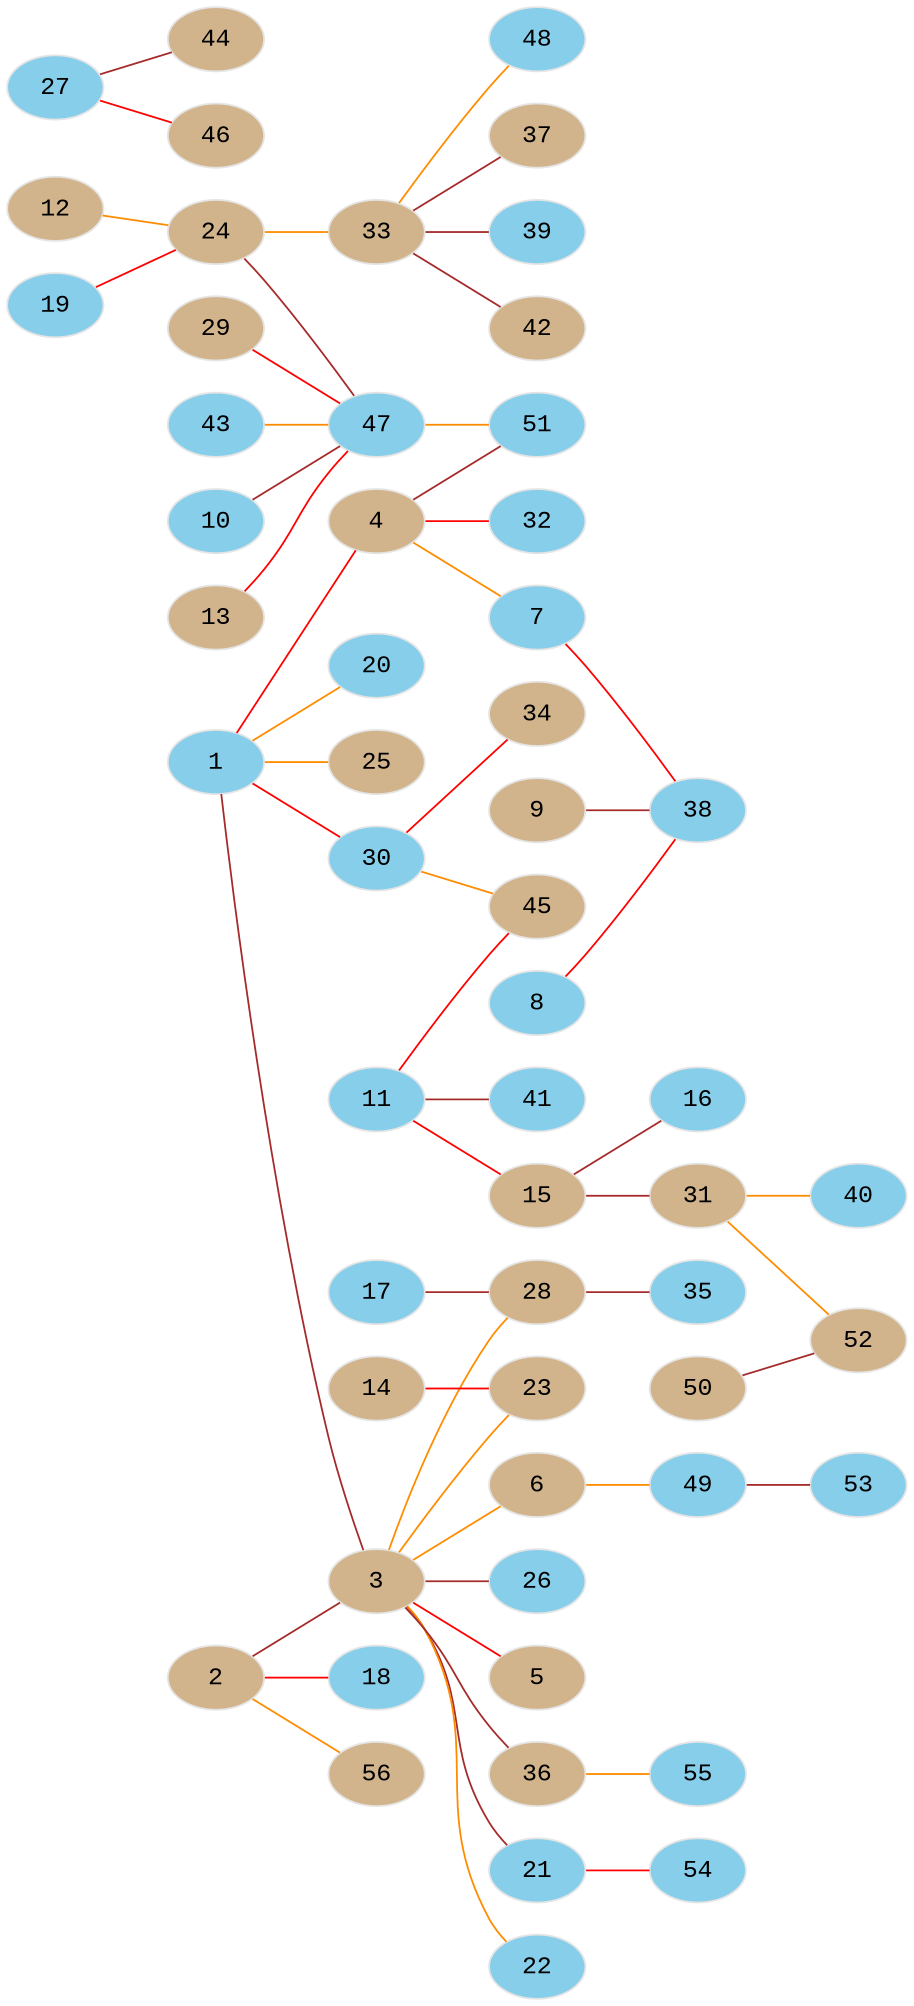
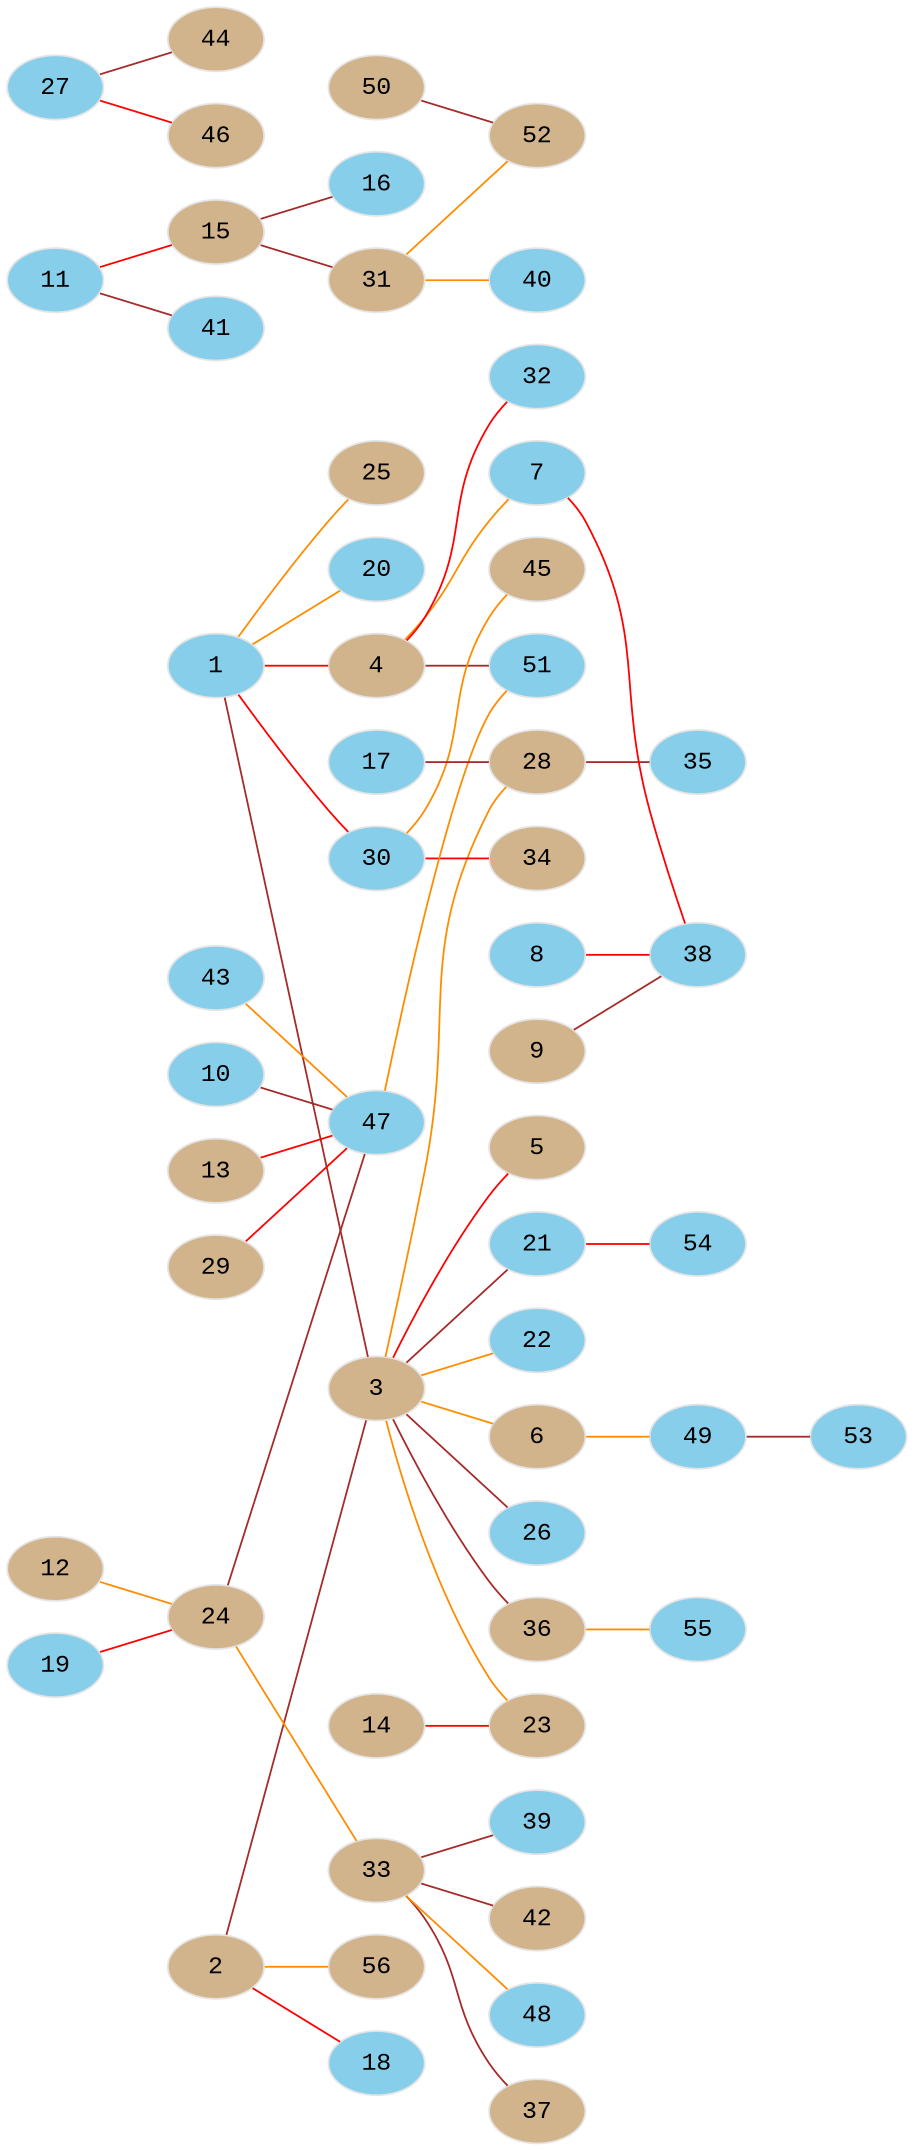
(452, 1000) -> none
